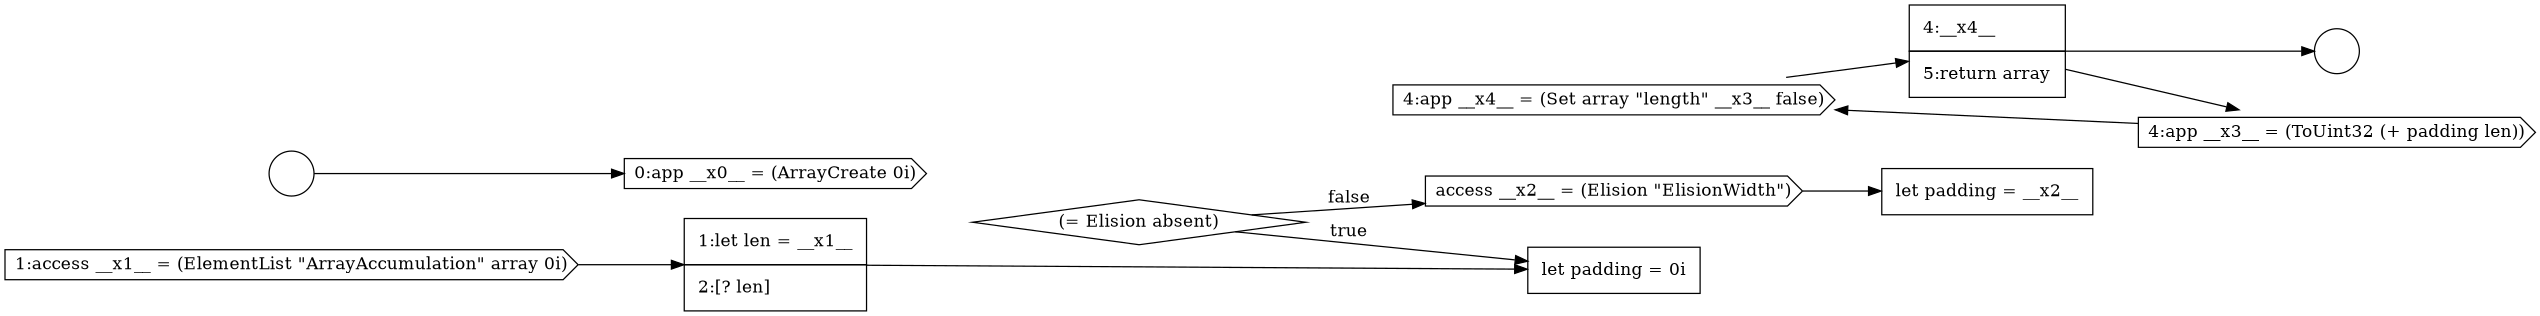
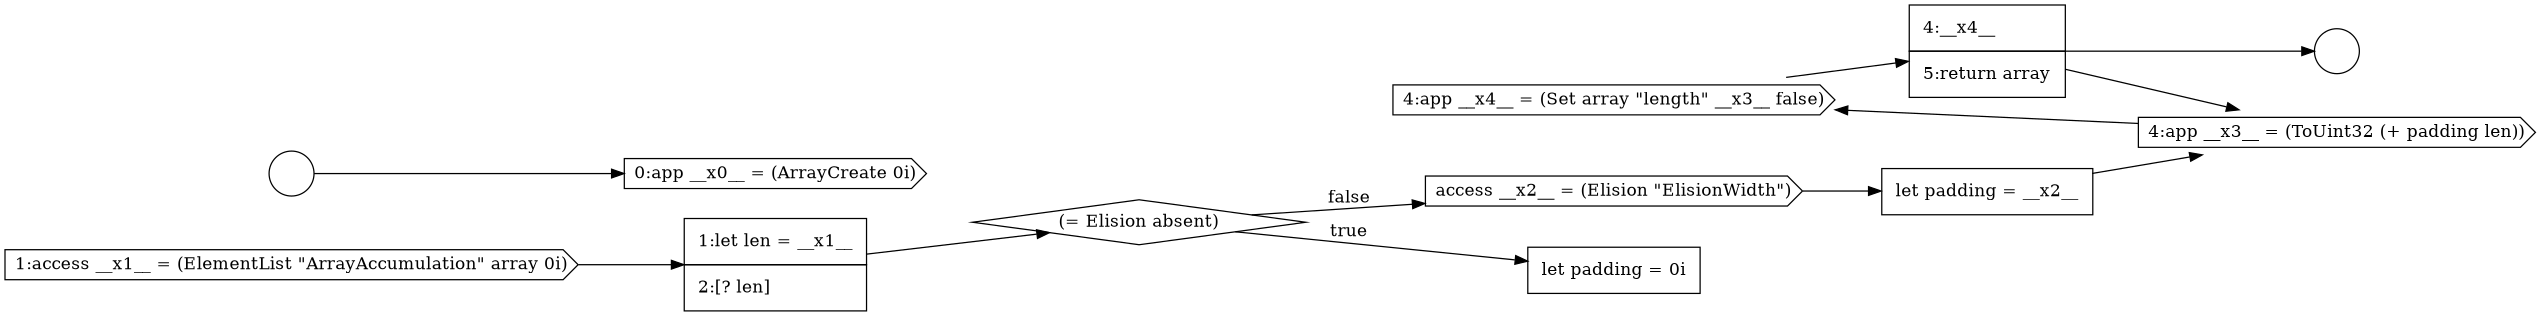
none -> (2141, 165)
(1191, 267) -> (952, 244)
